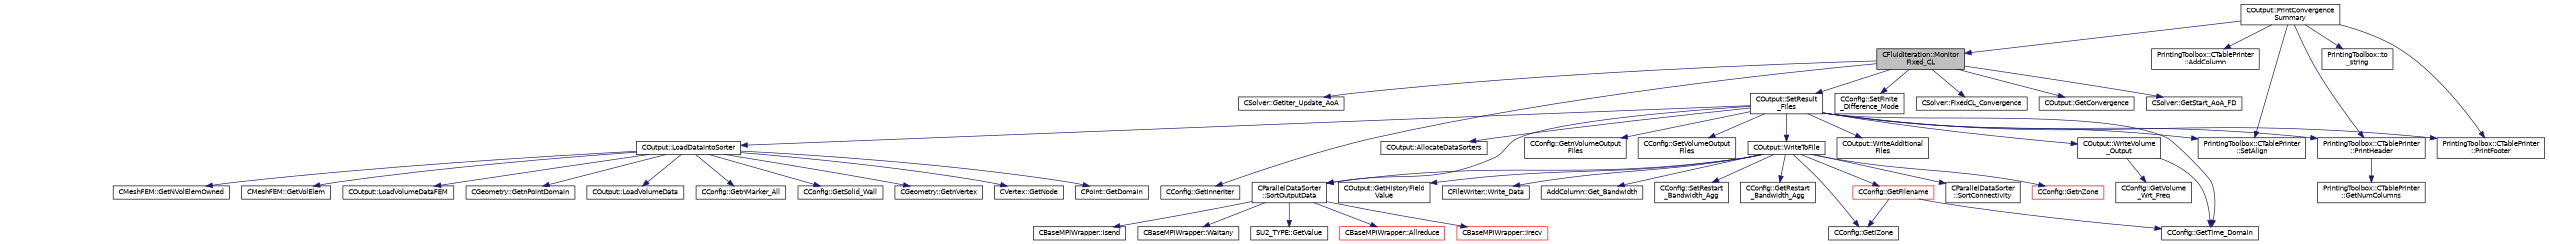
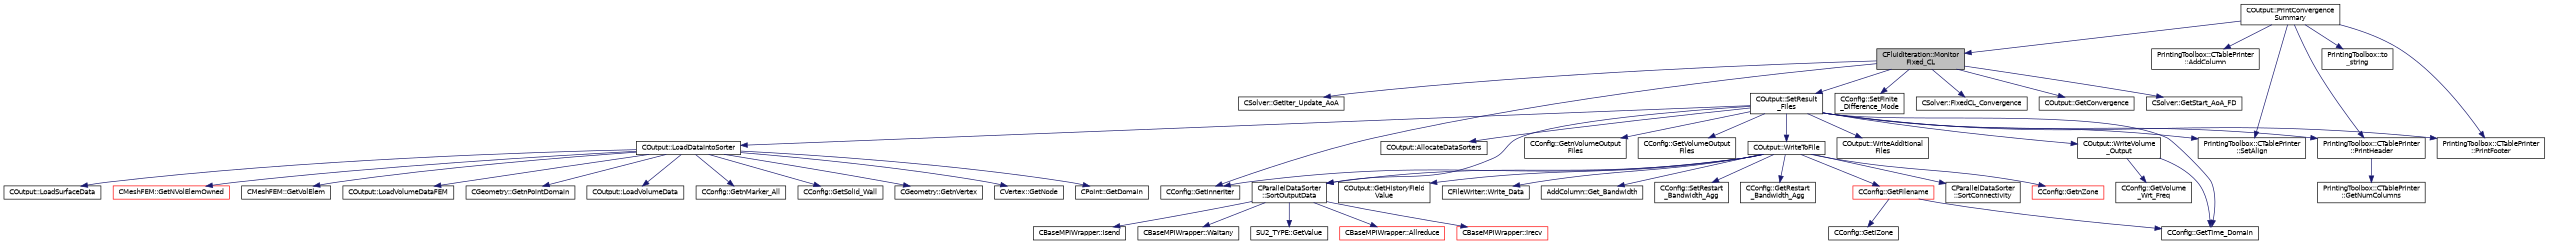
(1826, 186) -> (1403, 170)
none -> (52, 193)
(171, 193) -> (171, 193)
